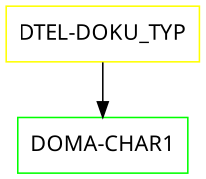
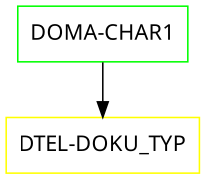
(103, 82) -> (103, 82)
